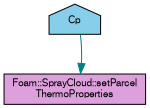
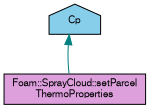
(82, 49) -> (68, 59)
